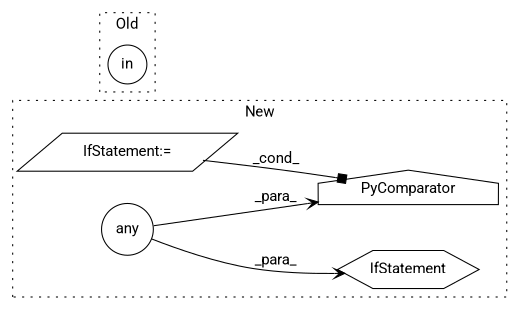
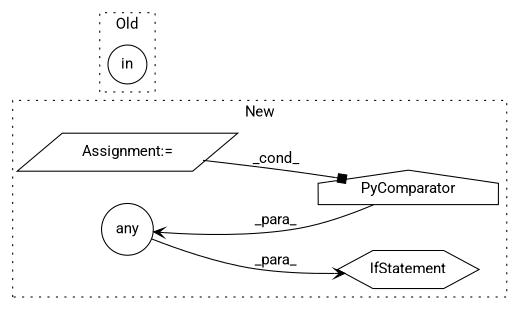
(127, 152) -> (127, 152)
(231, 215) -> (271, 232)
